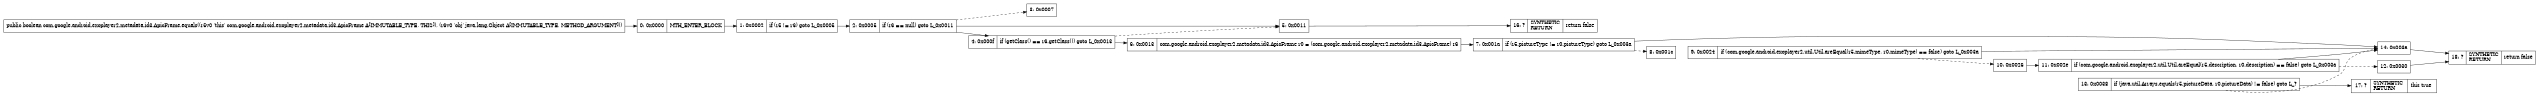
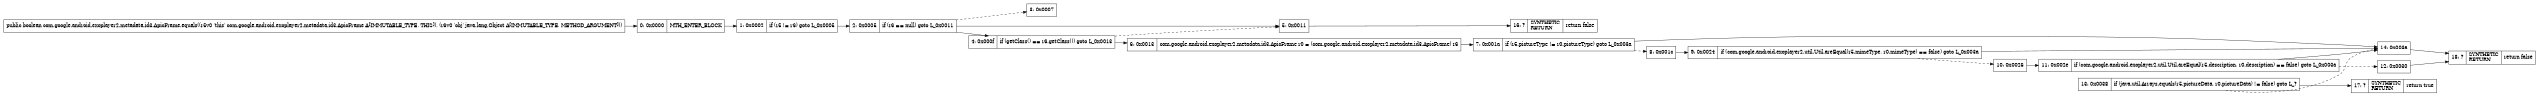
none -> (1680, 53)
(2421, 86) -> (2420, 86)
